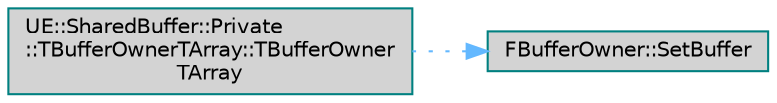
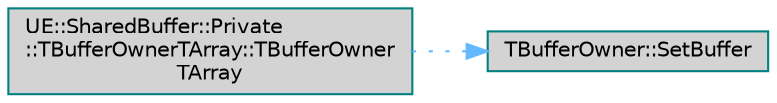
(628, 51) -> (628, 51)
